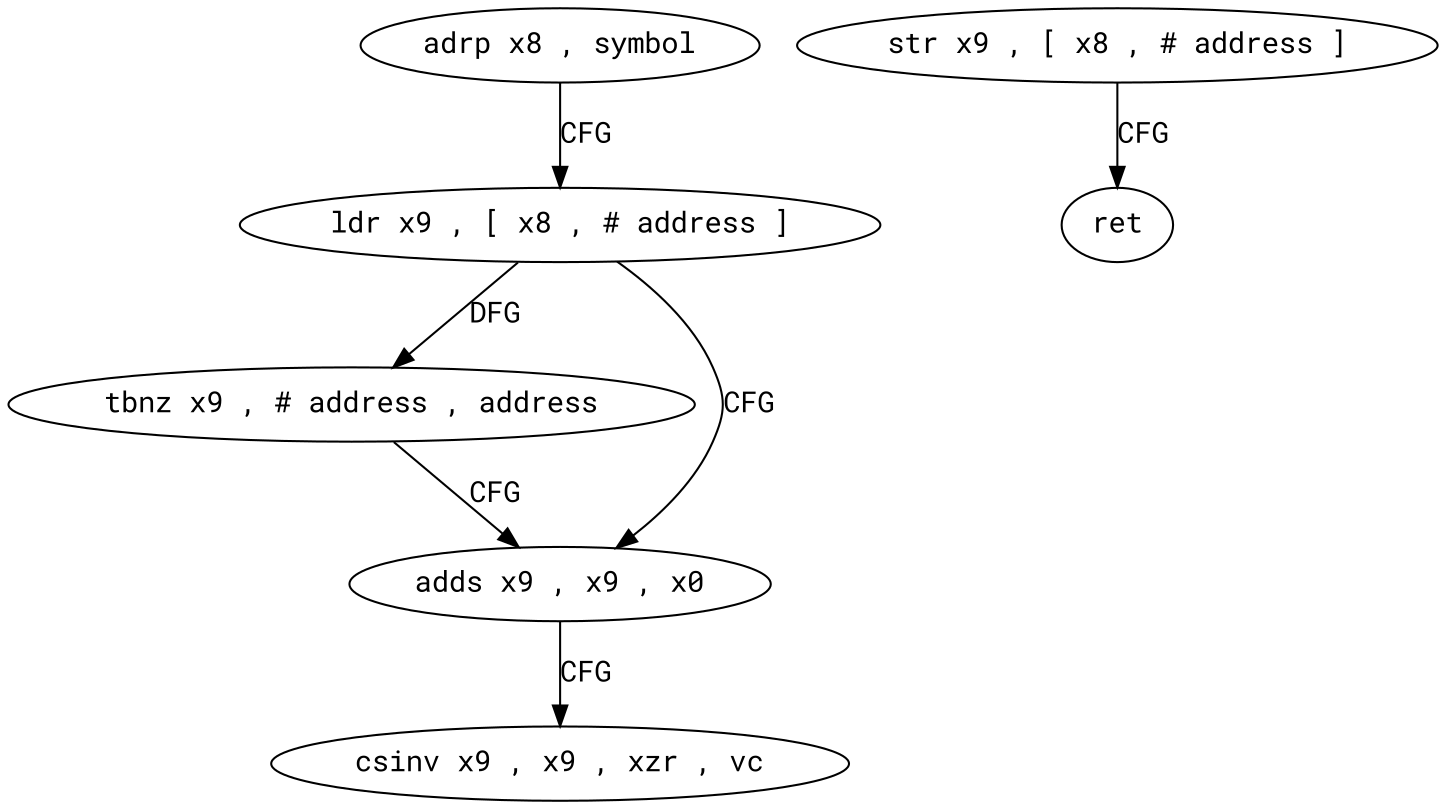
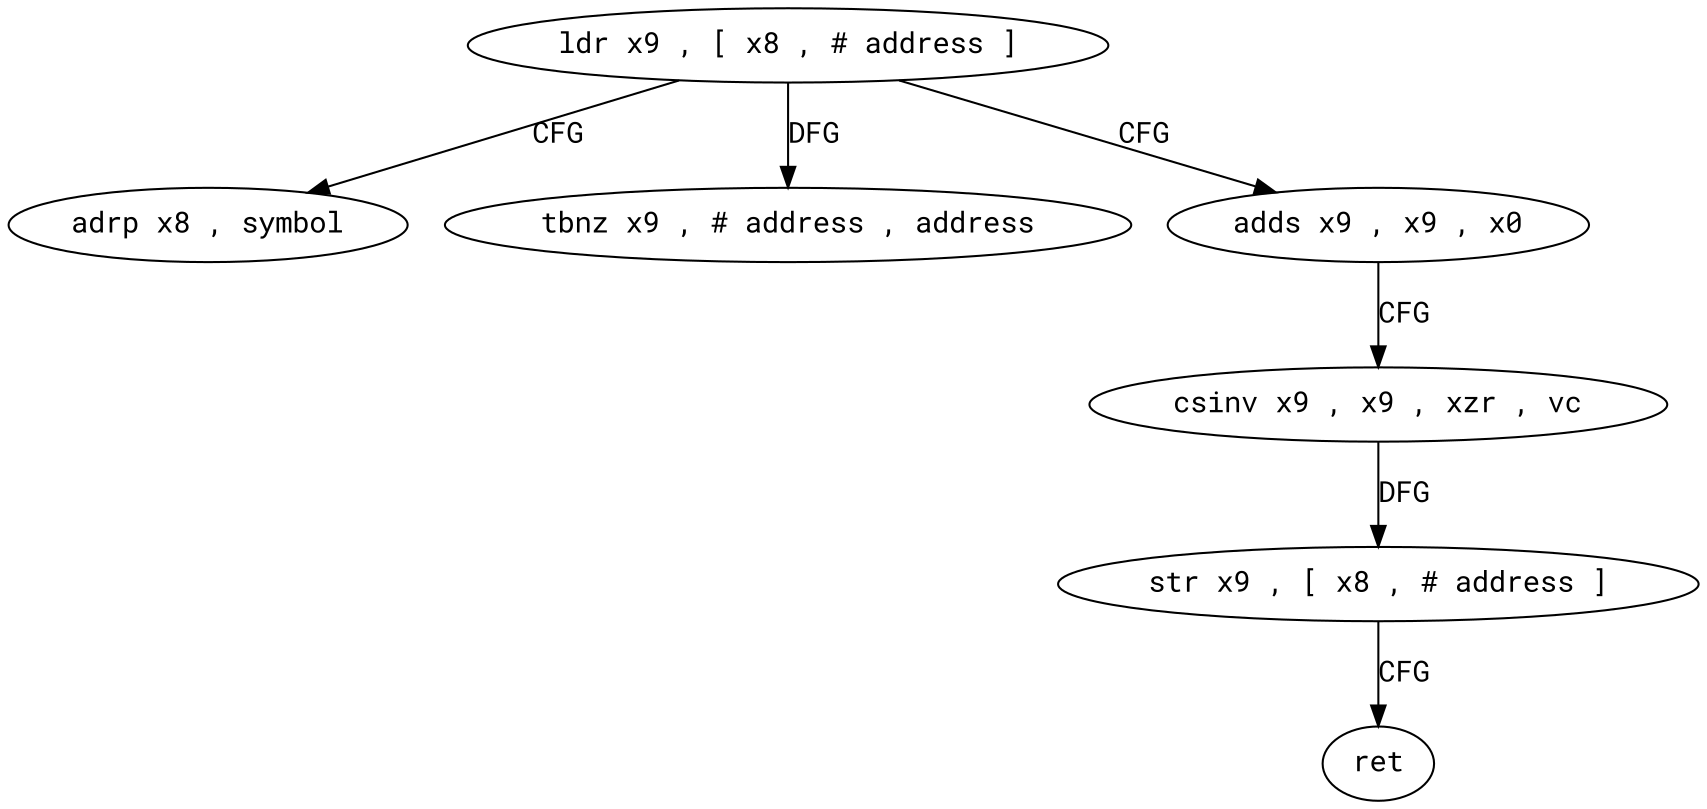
(560, 125) -> (504, 134)
none -> (1378, 484)
(448, 488) -> none
